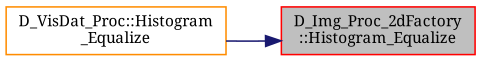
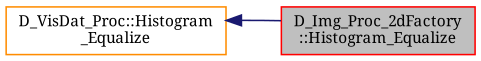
(246, 41) -> (261, 20)
